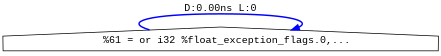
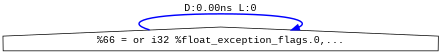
(221, 40) -> (221, 40)
